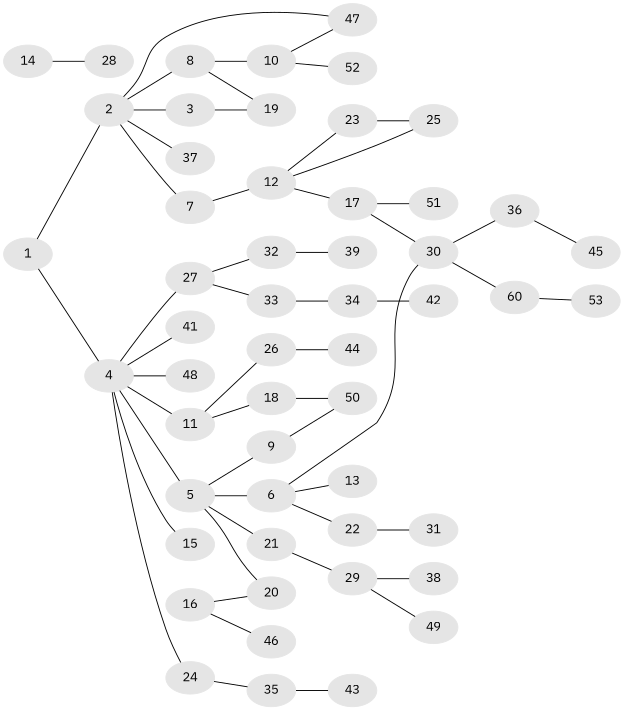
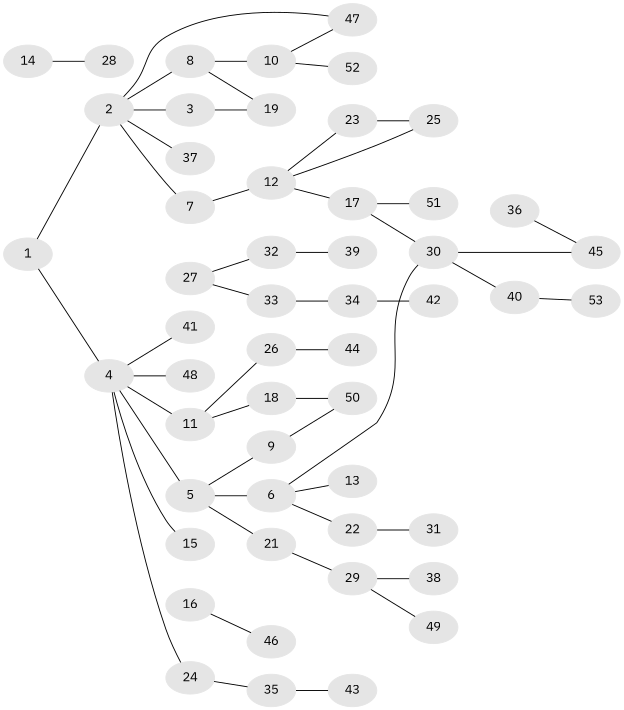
(474, 232) -> (515, 252)
(515, 297) -> (515, 297)
(147, 326) -> none
(271, 593) -> none
